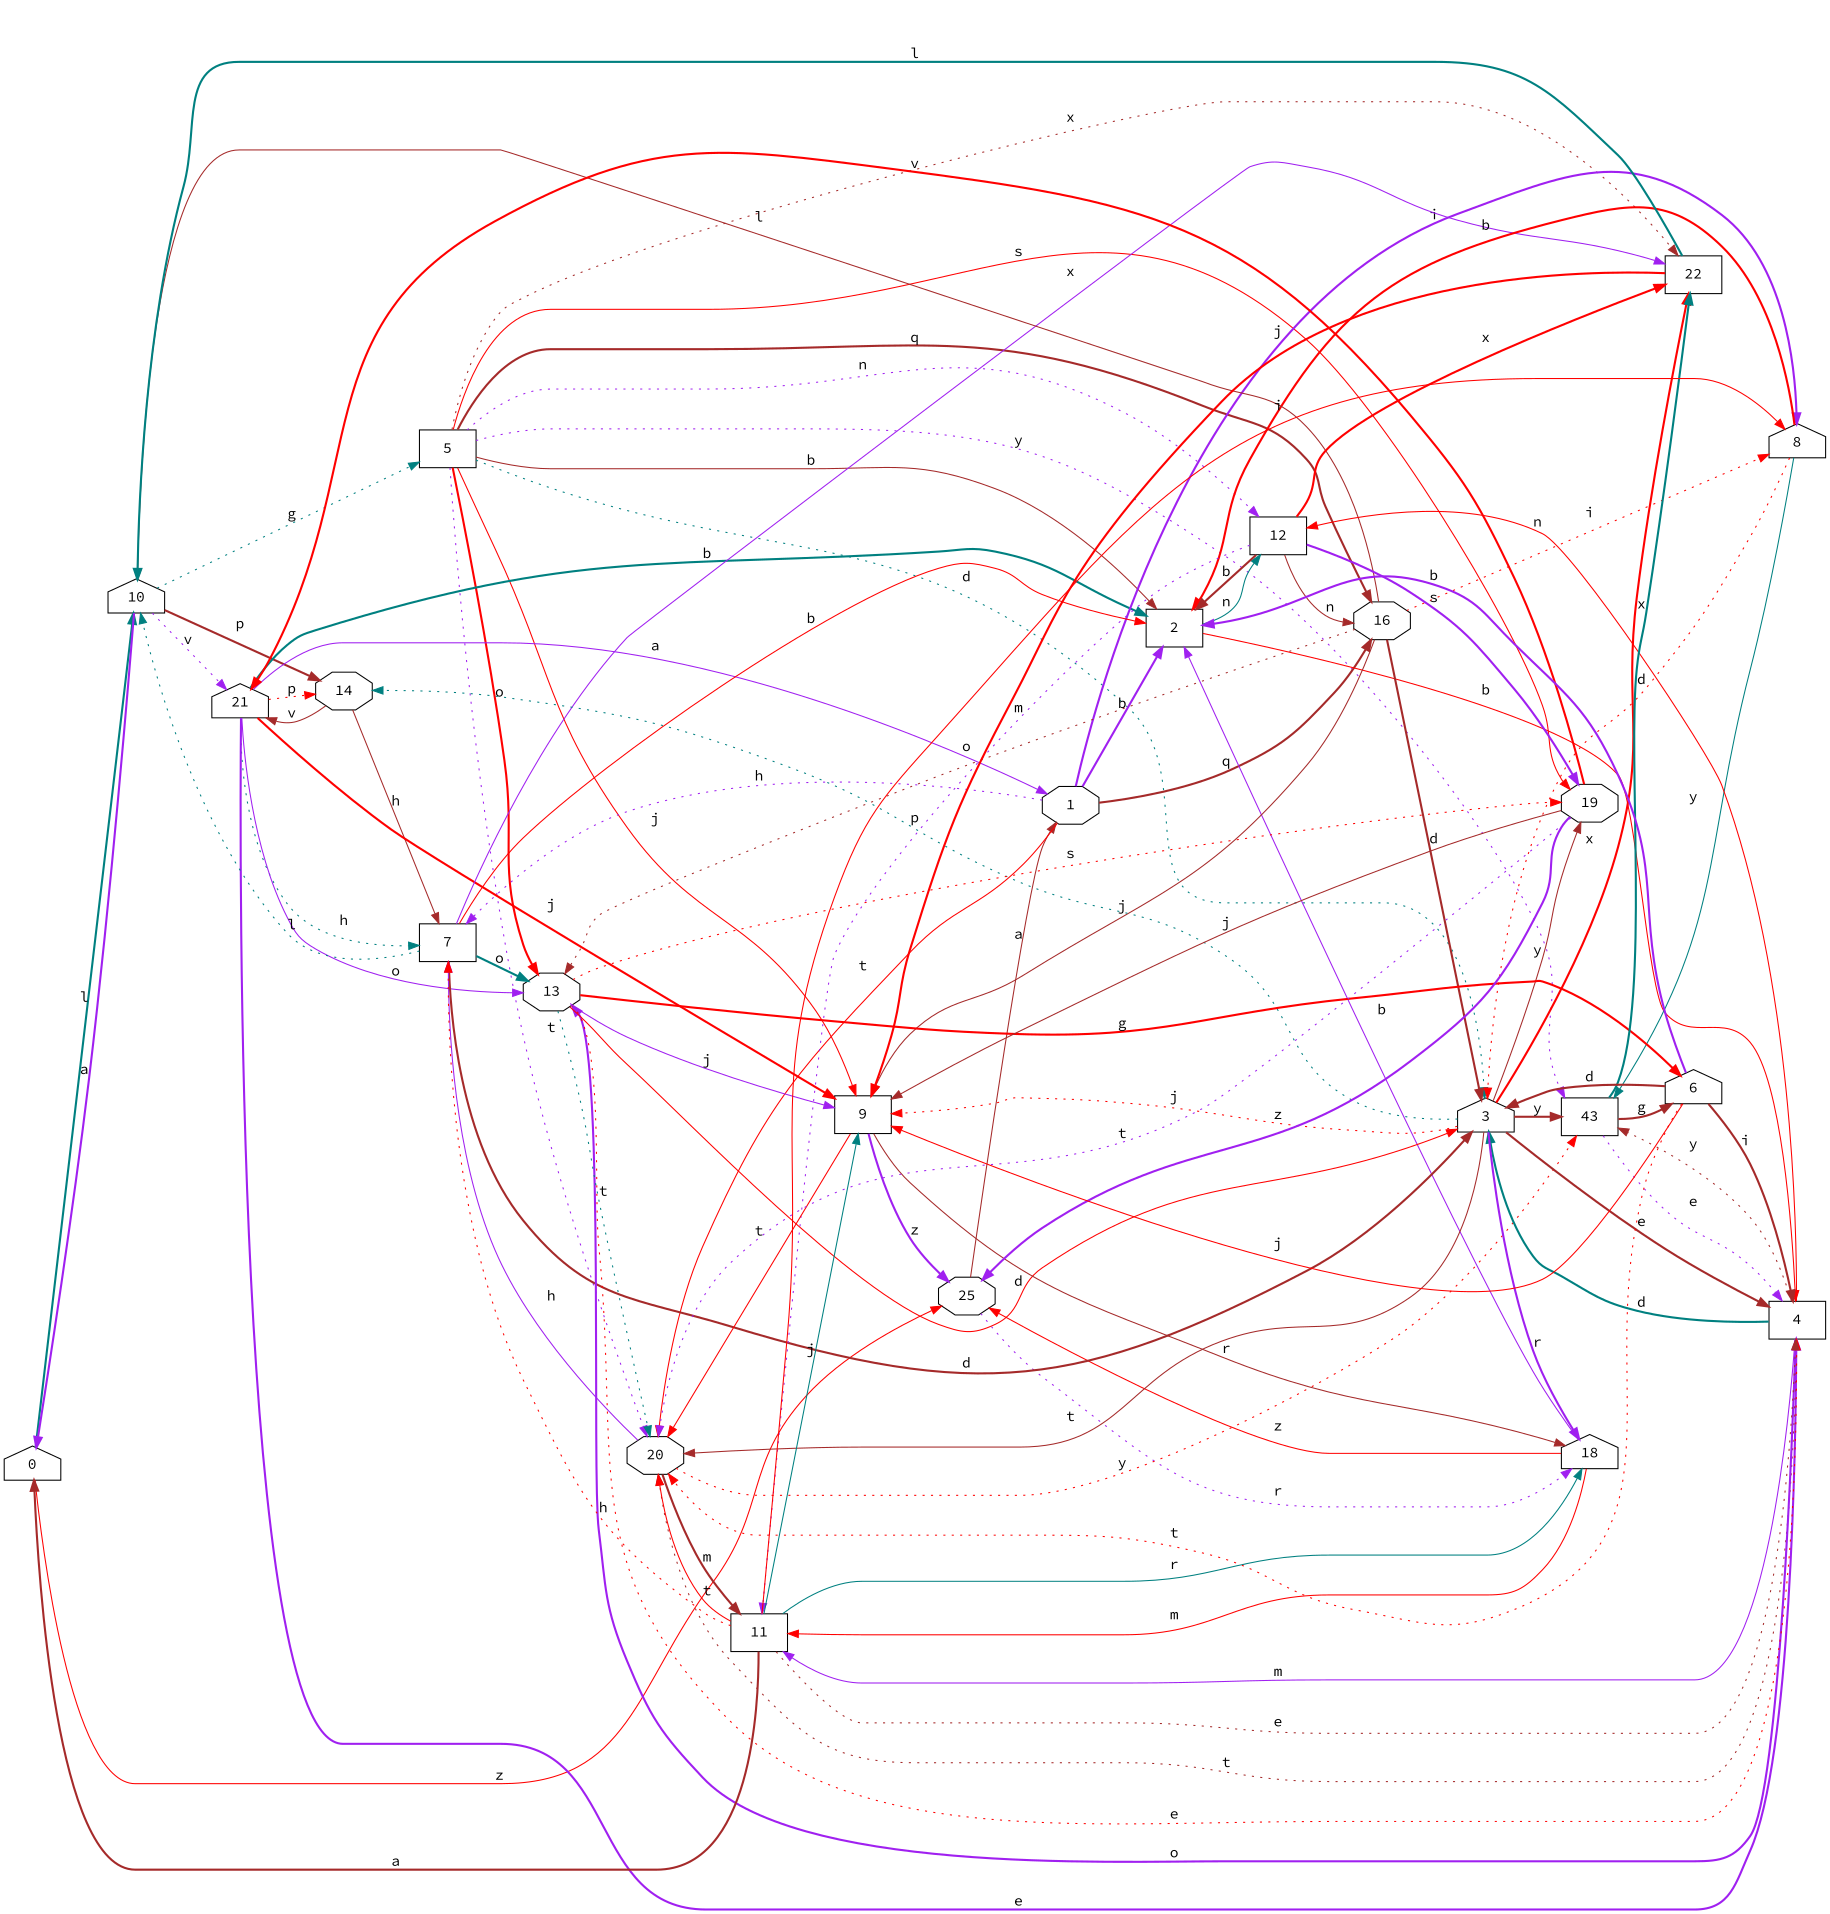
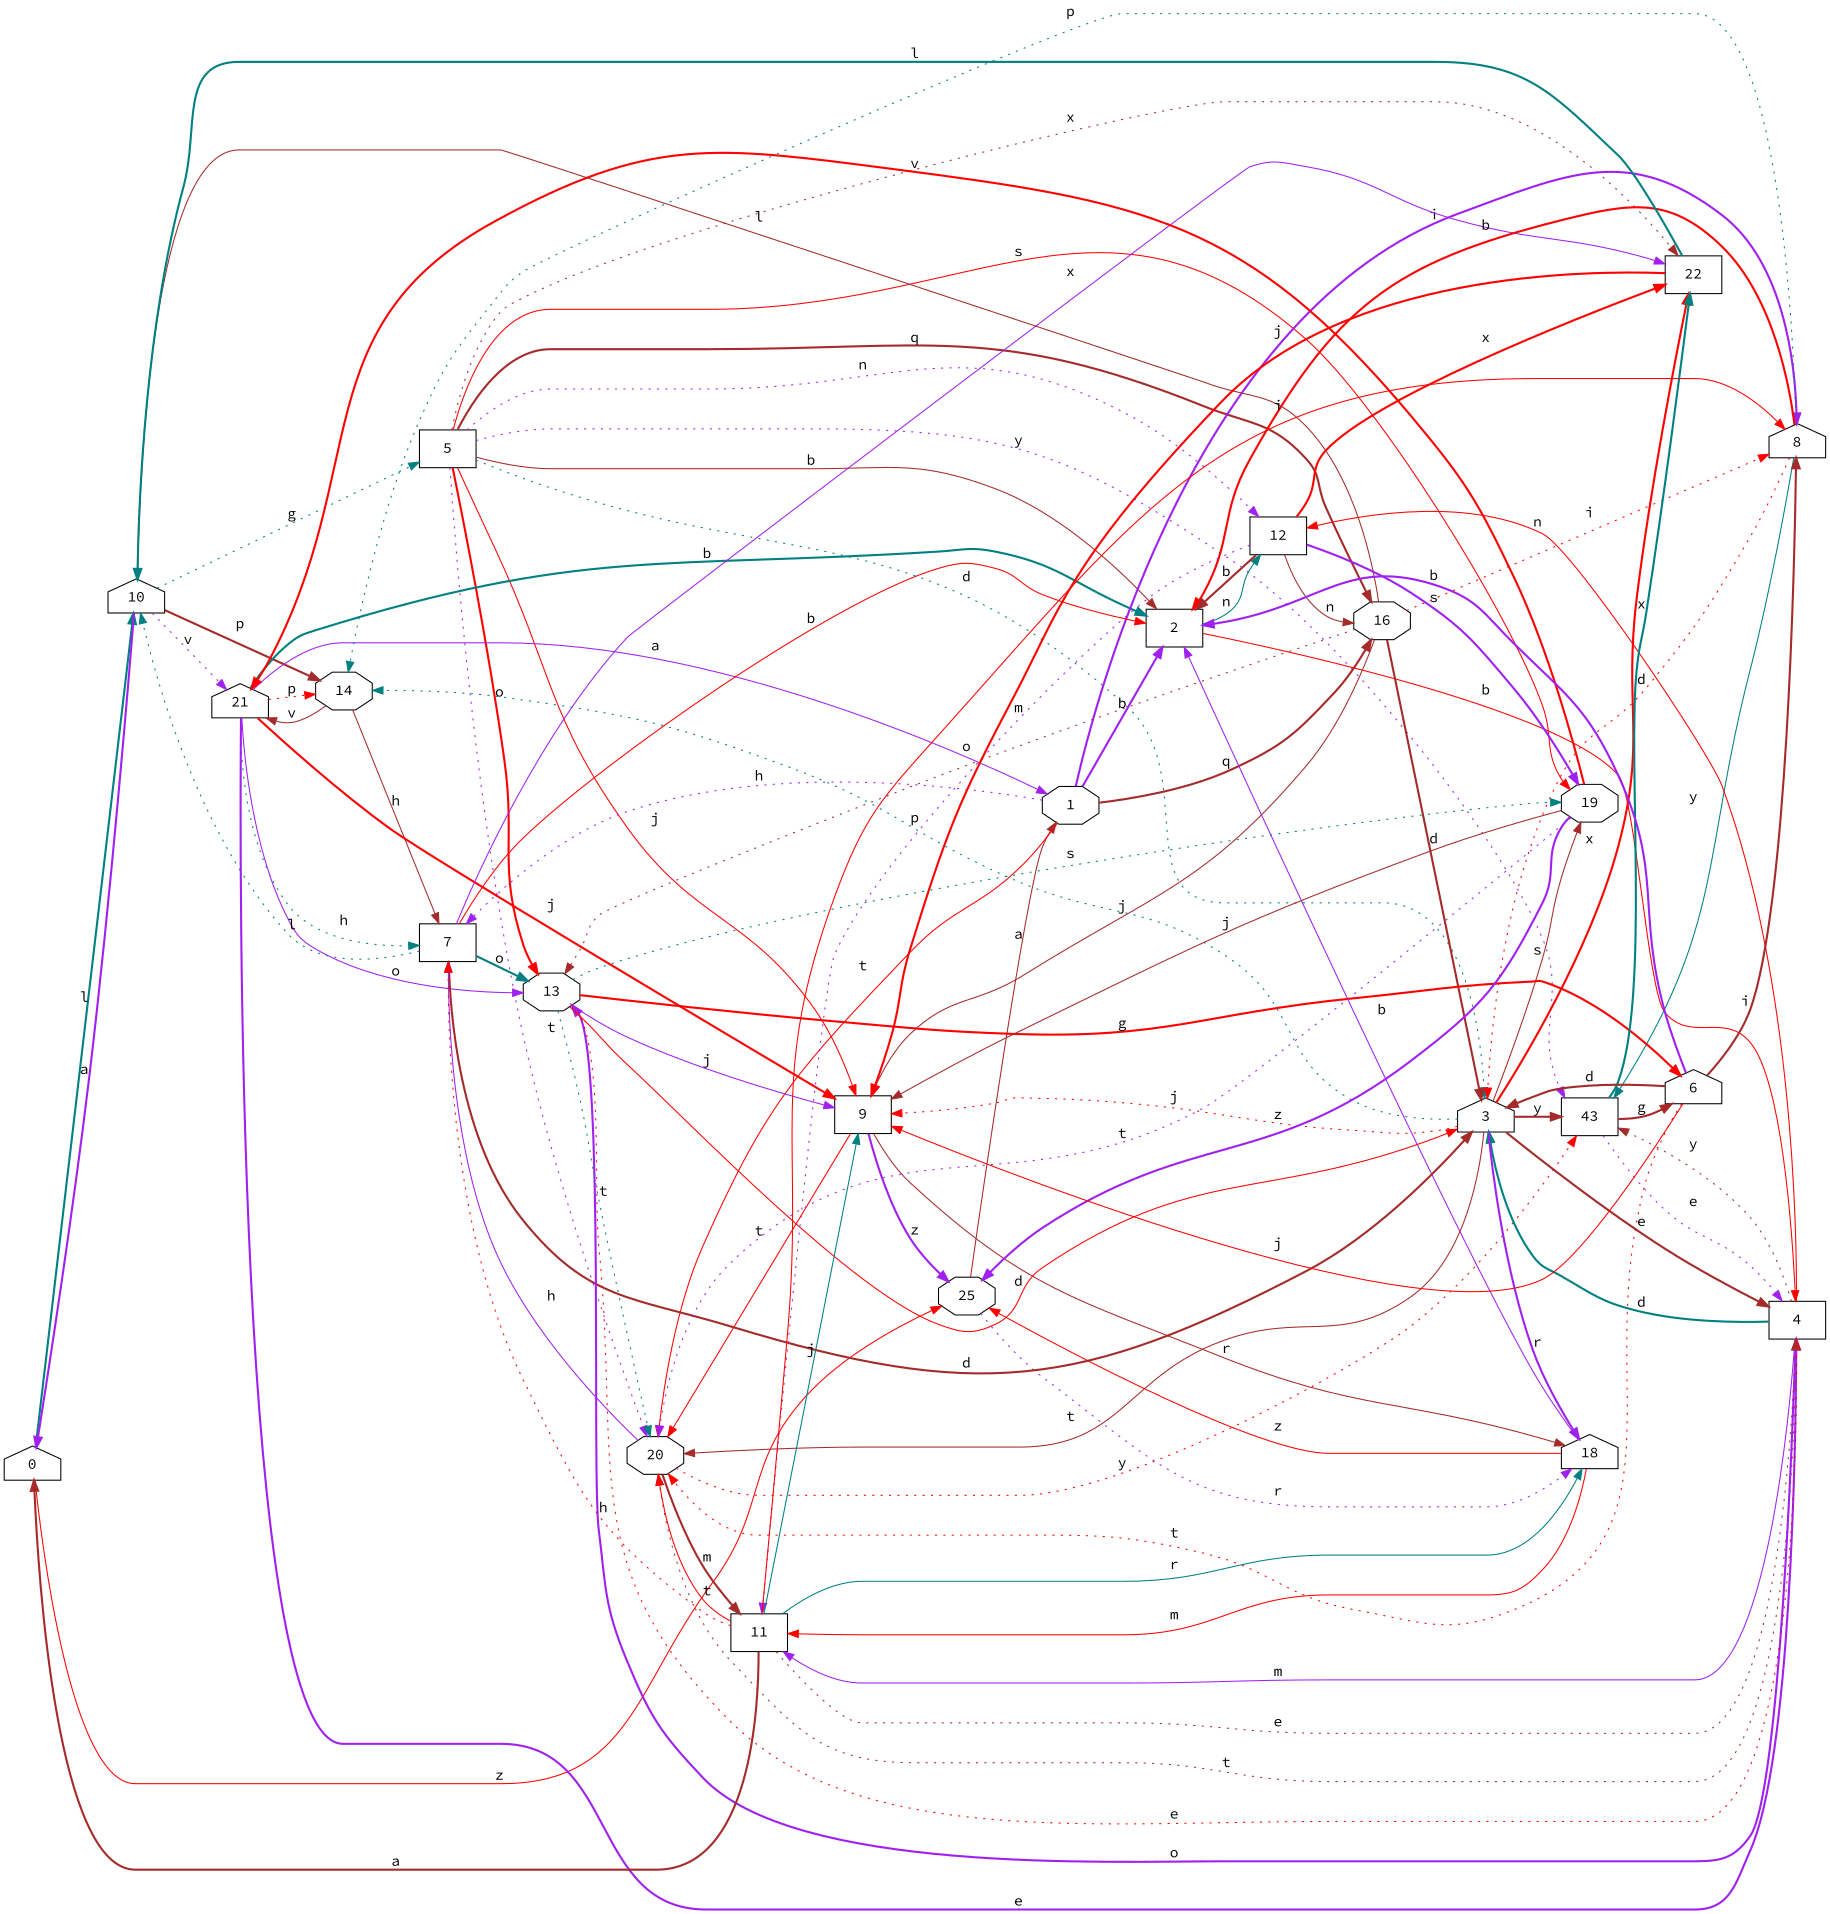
none -> (1086, 24)
(1057, 868) -> (1057, 868)
(1538, 951) -> (1538, 951)
(1762, 1191) -> (1783, 780)
